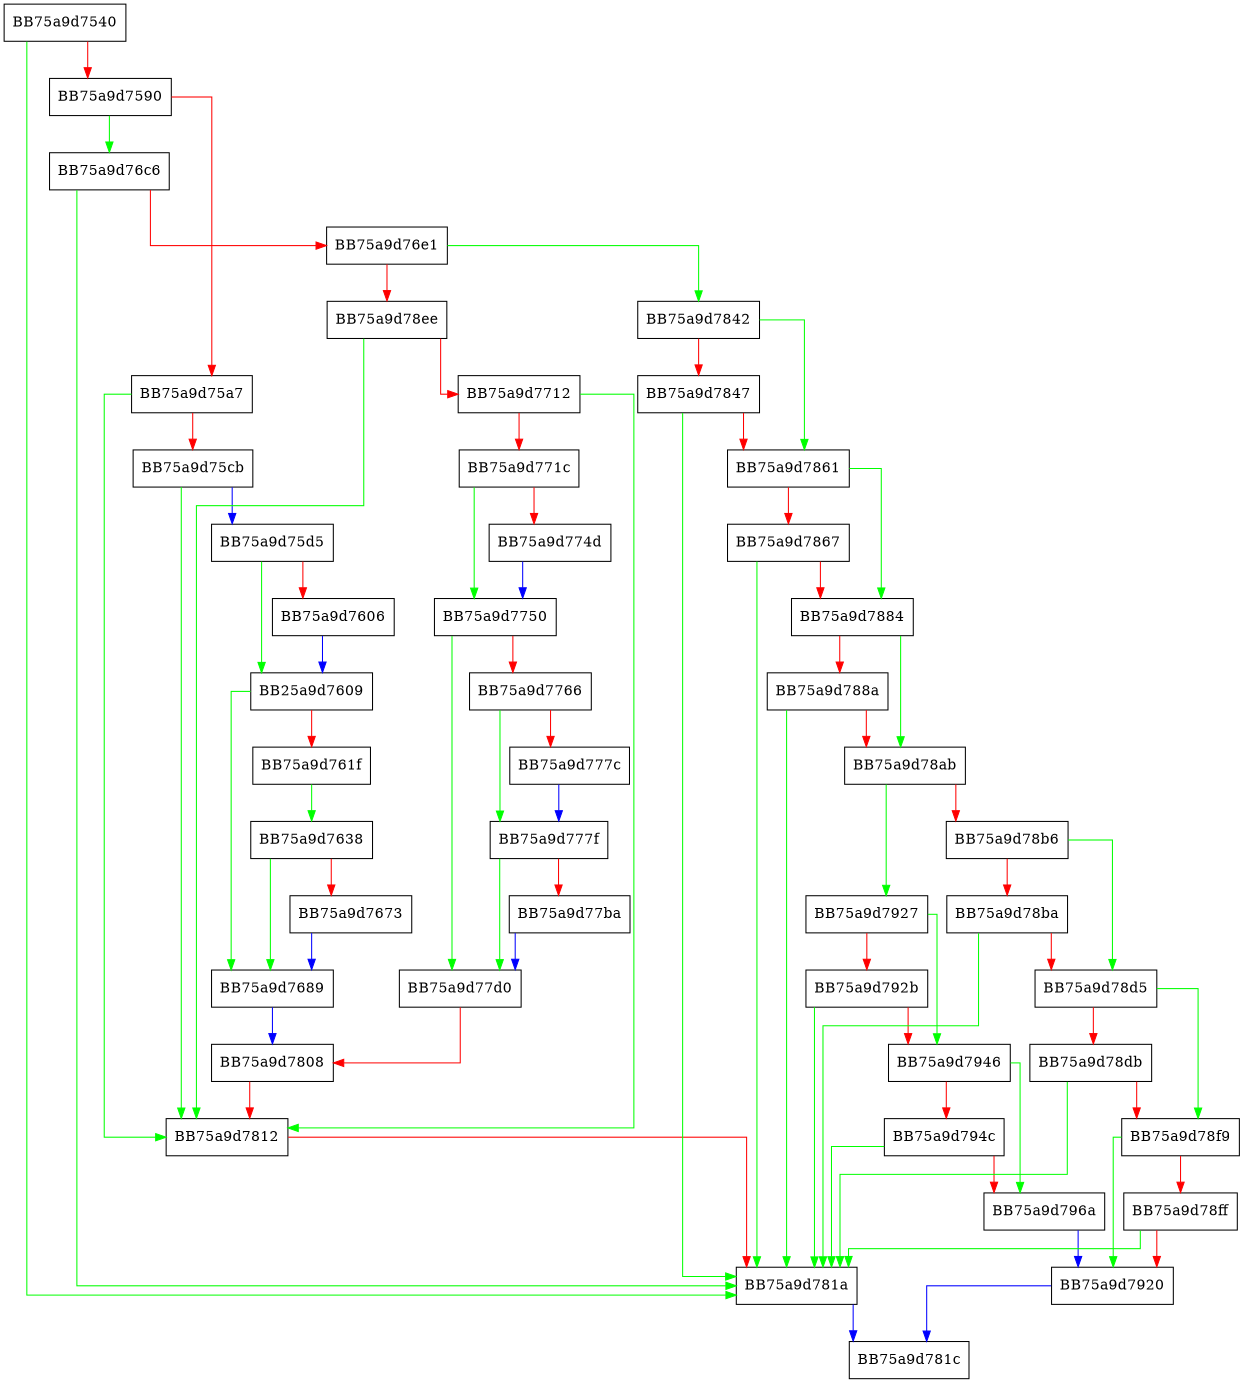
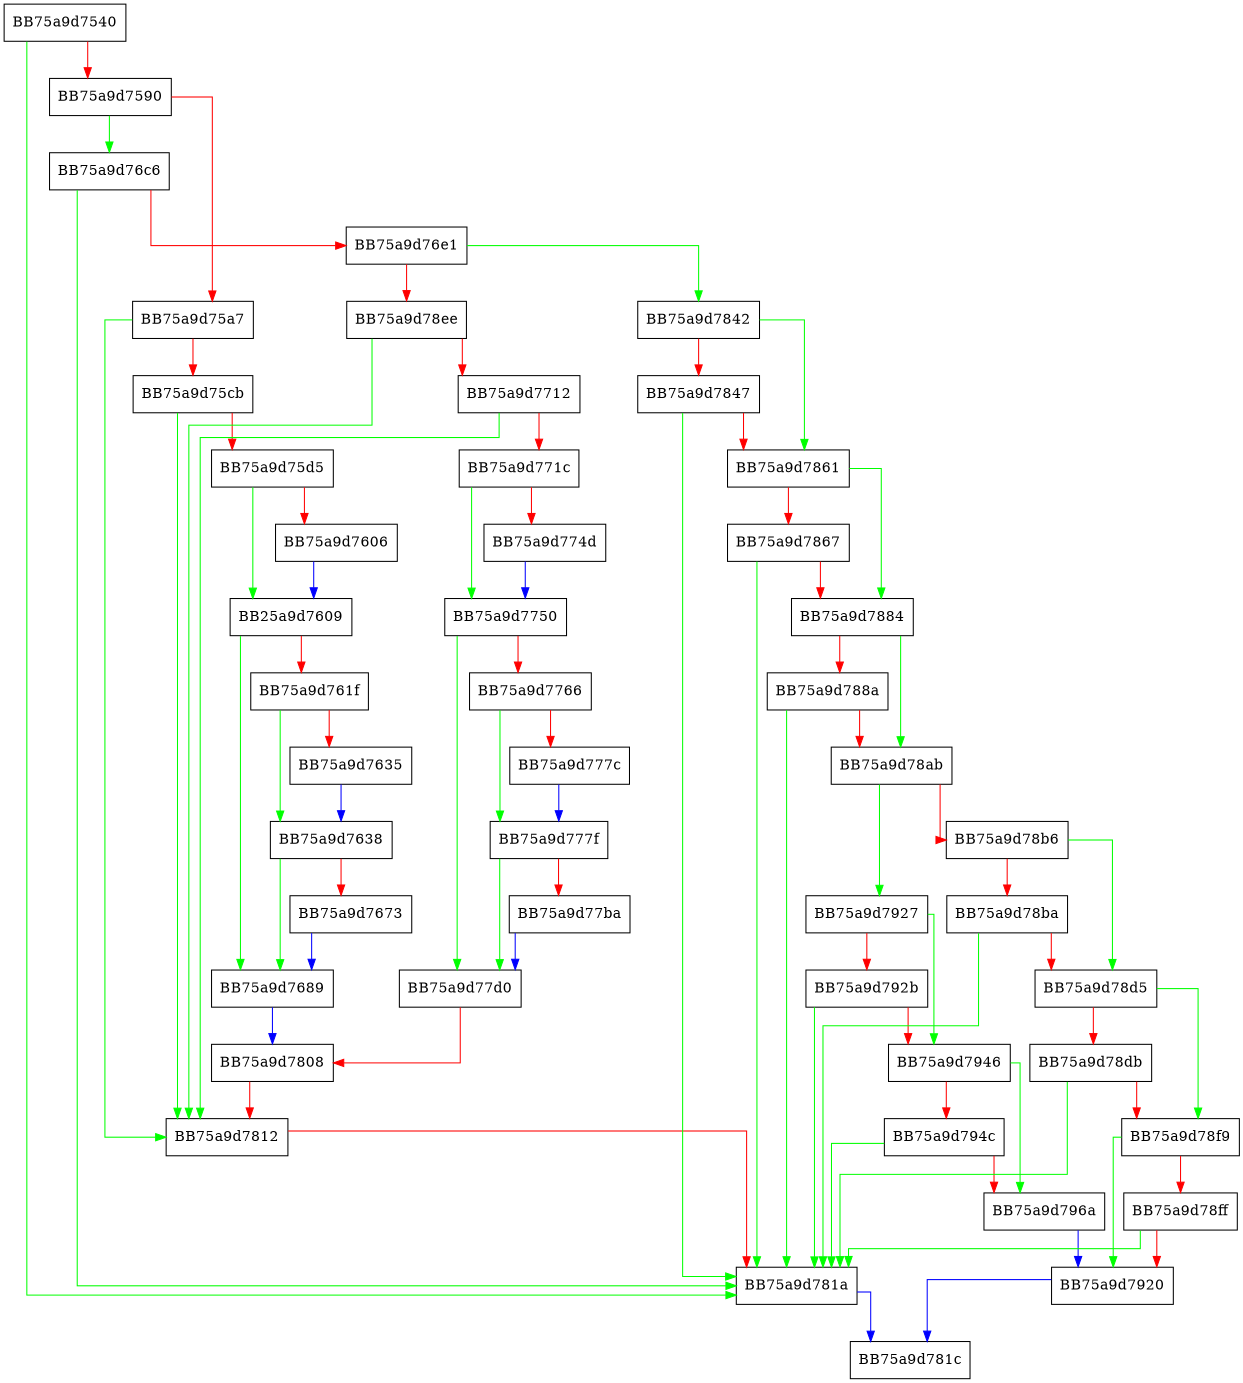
(232, 499) -> (232, 426)
none -> (351, 766)
